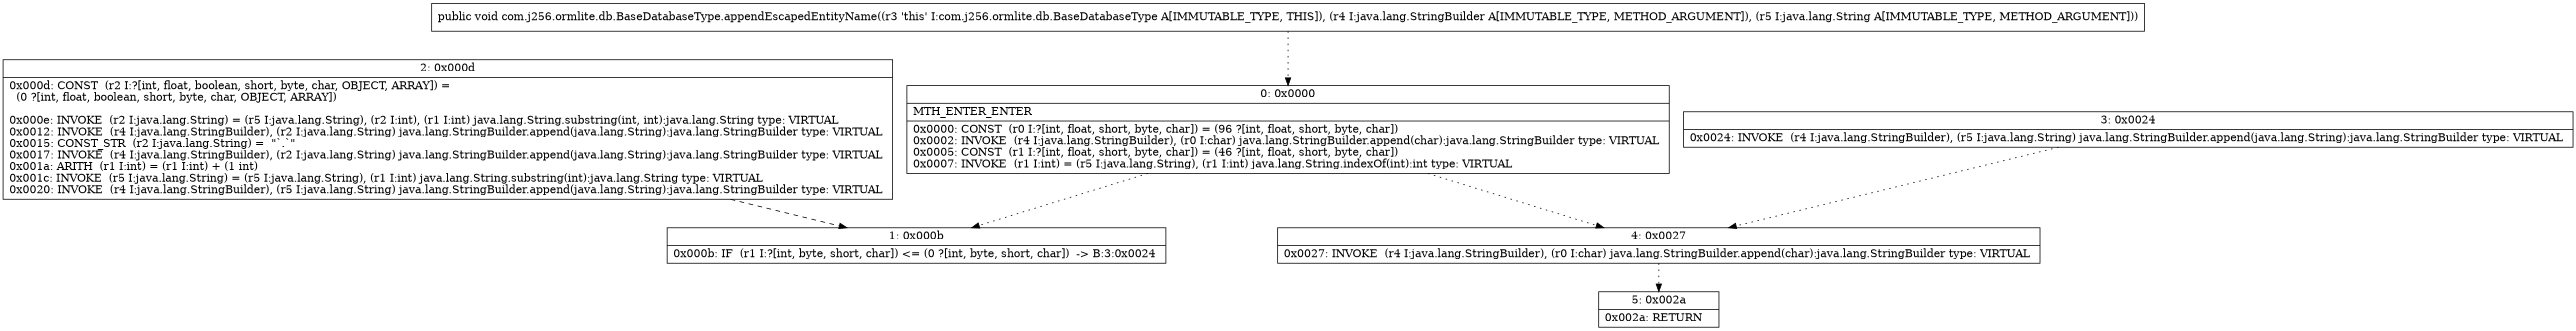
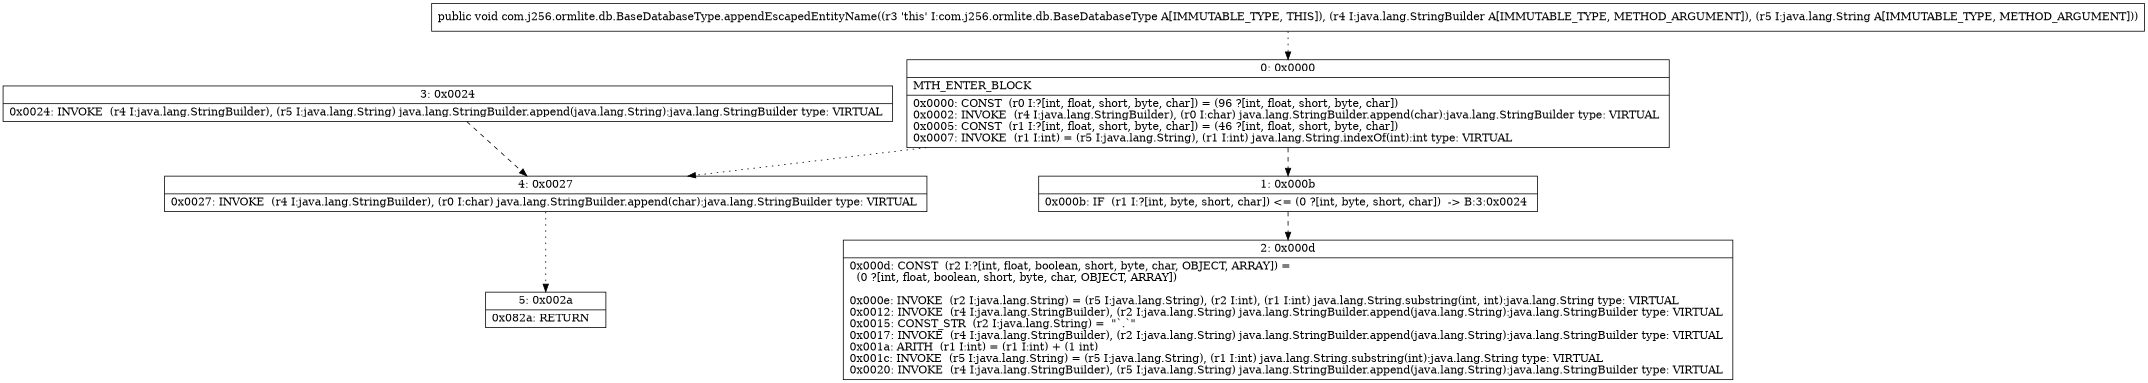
(972, 112) -> (972, 86)
(1897, 187) -> (494, 146)
(1064, 199) -> (1288, 158)
(785, 213) -> (1288, 222)
(1659, 318) -> (546, 318)
